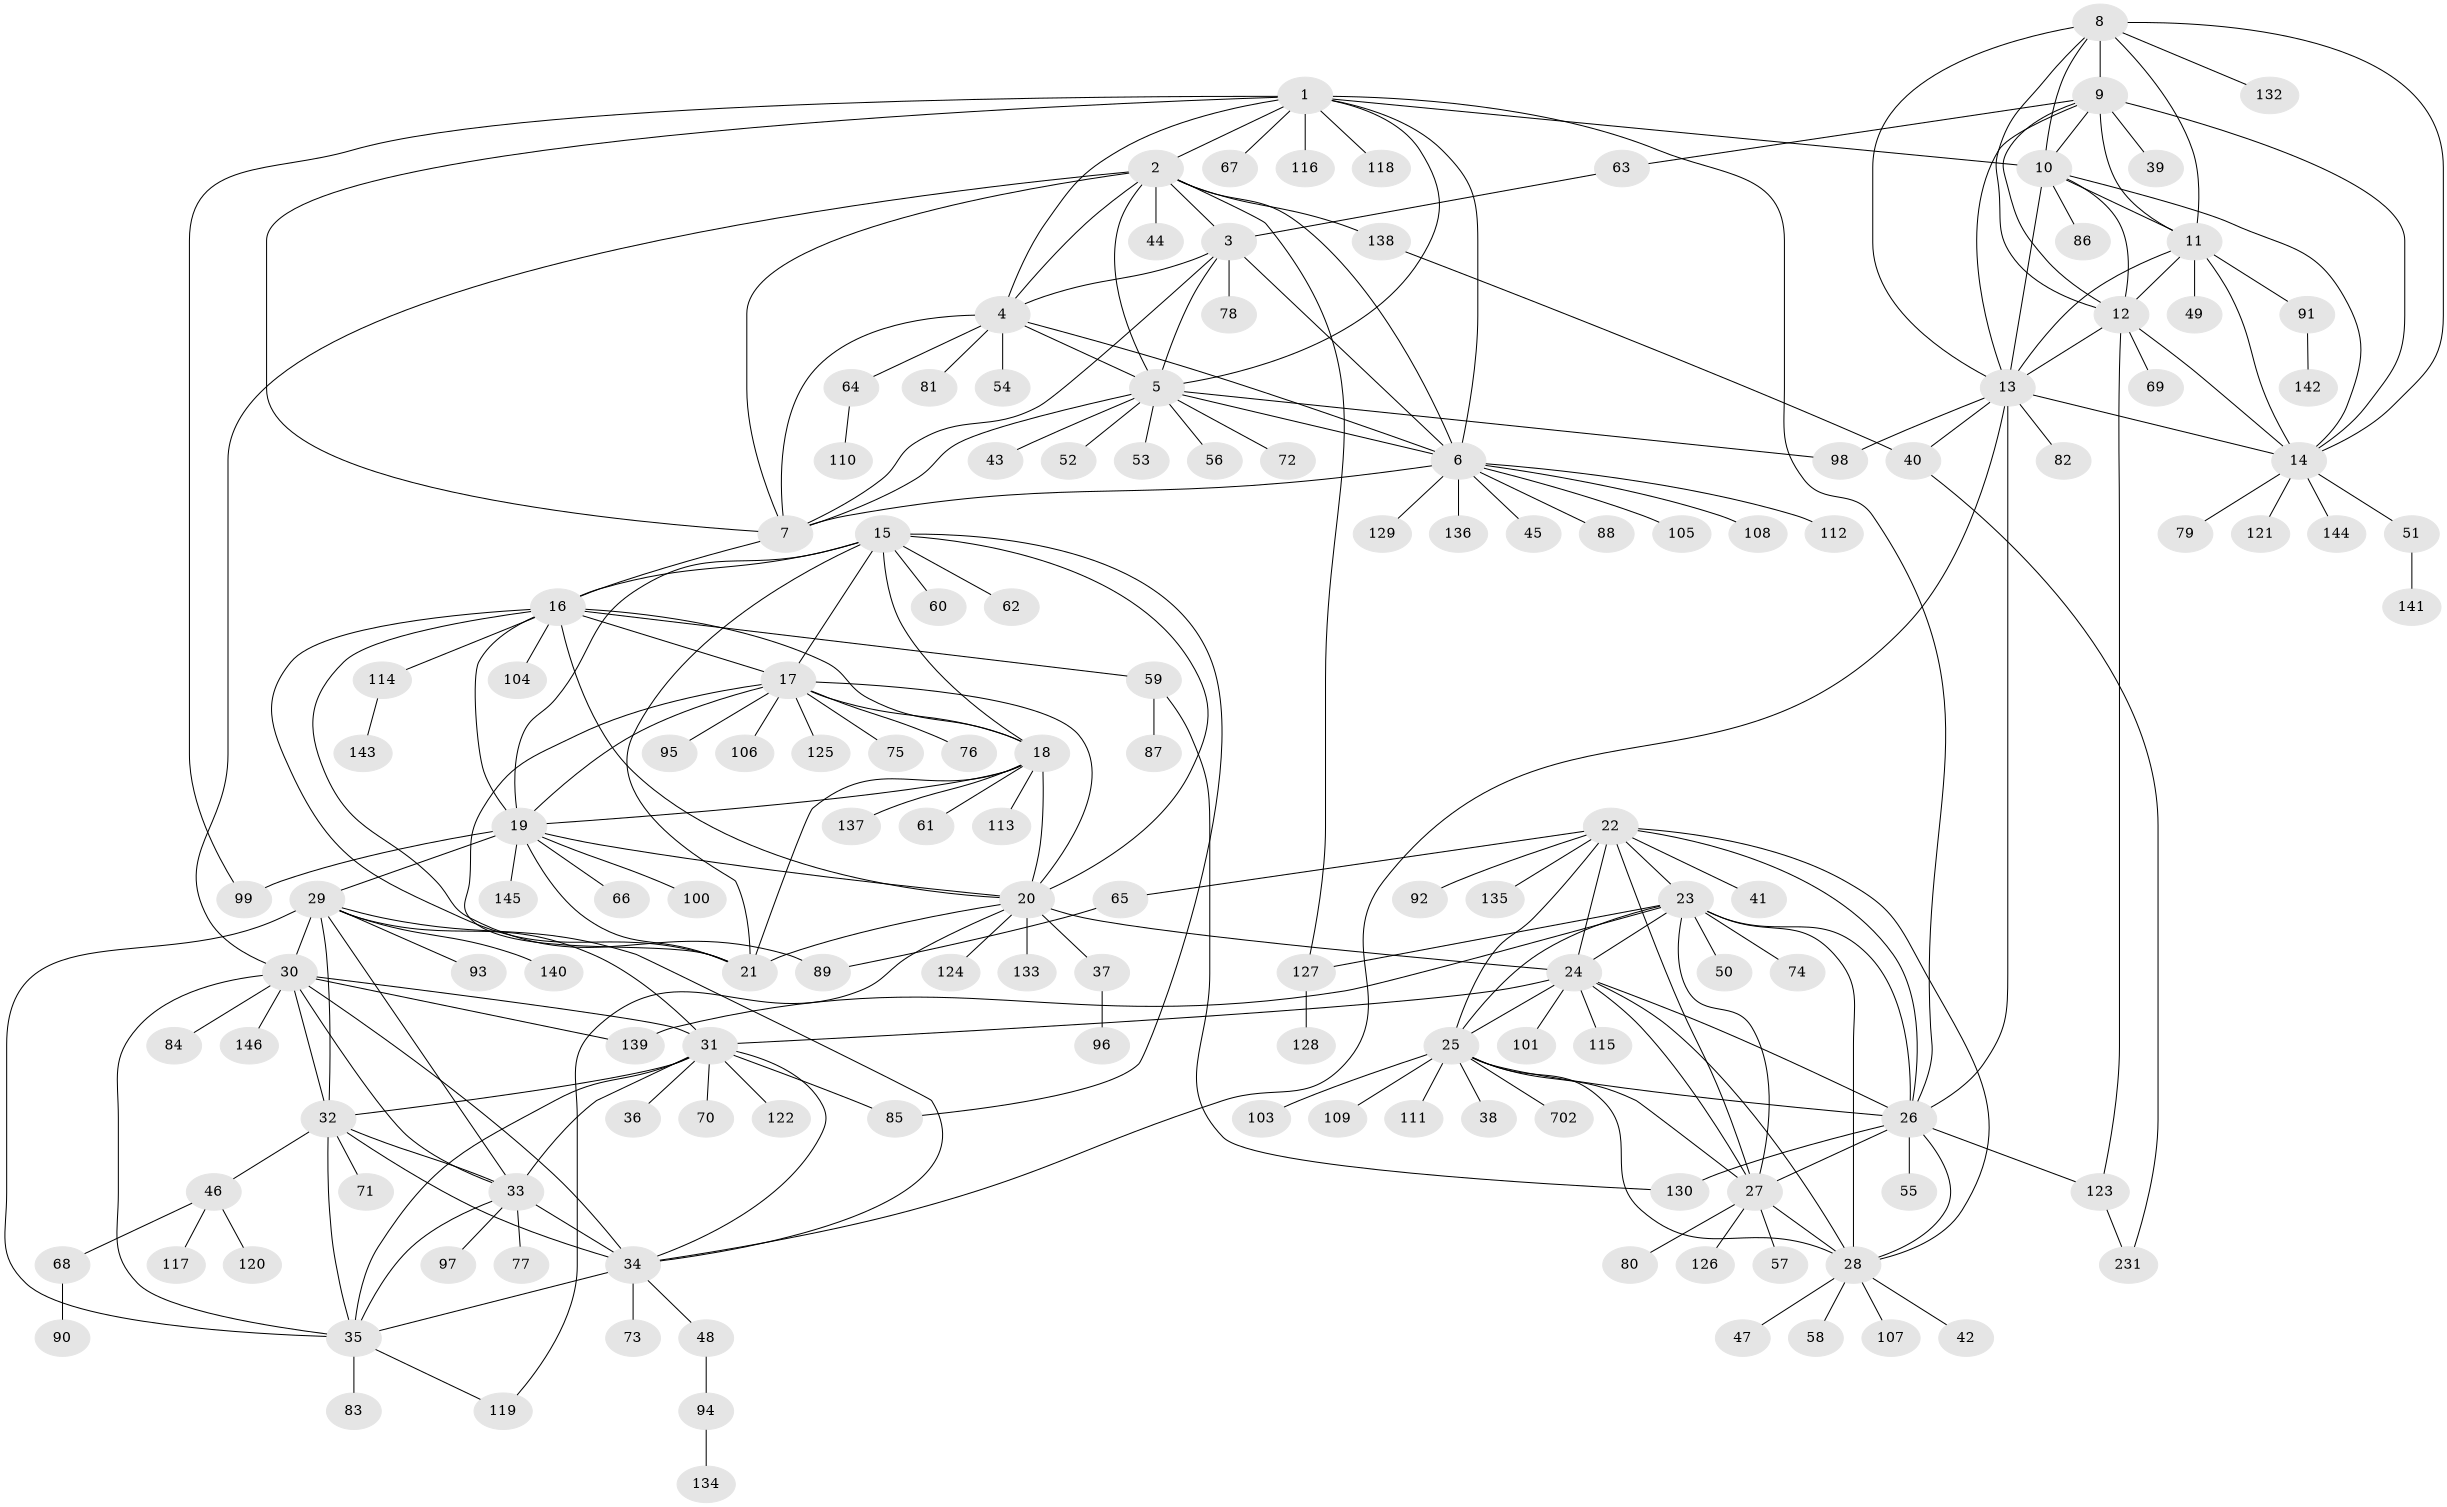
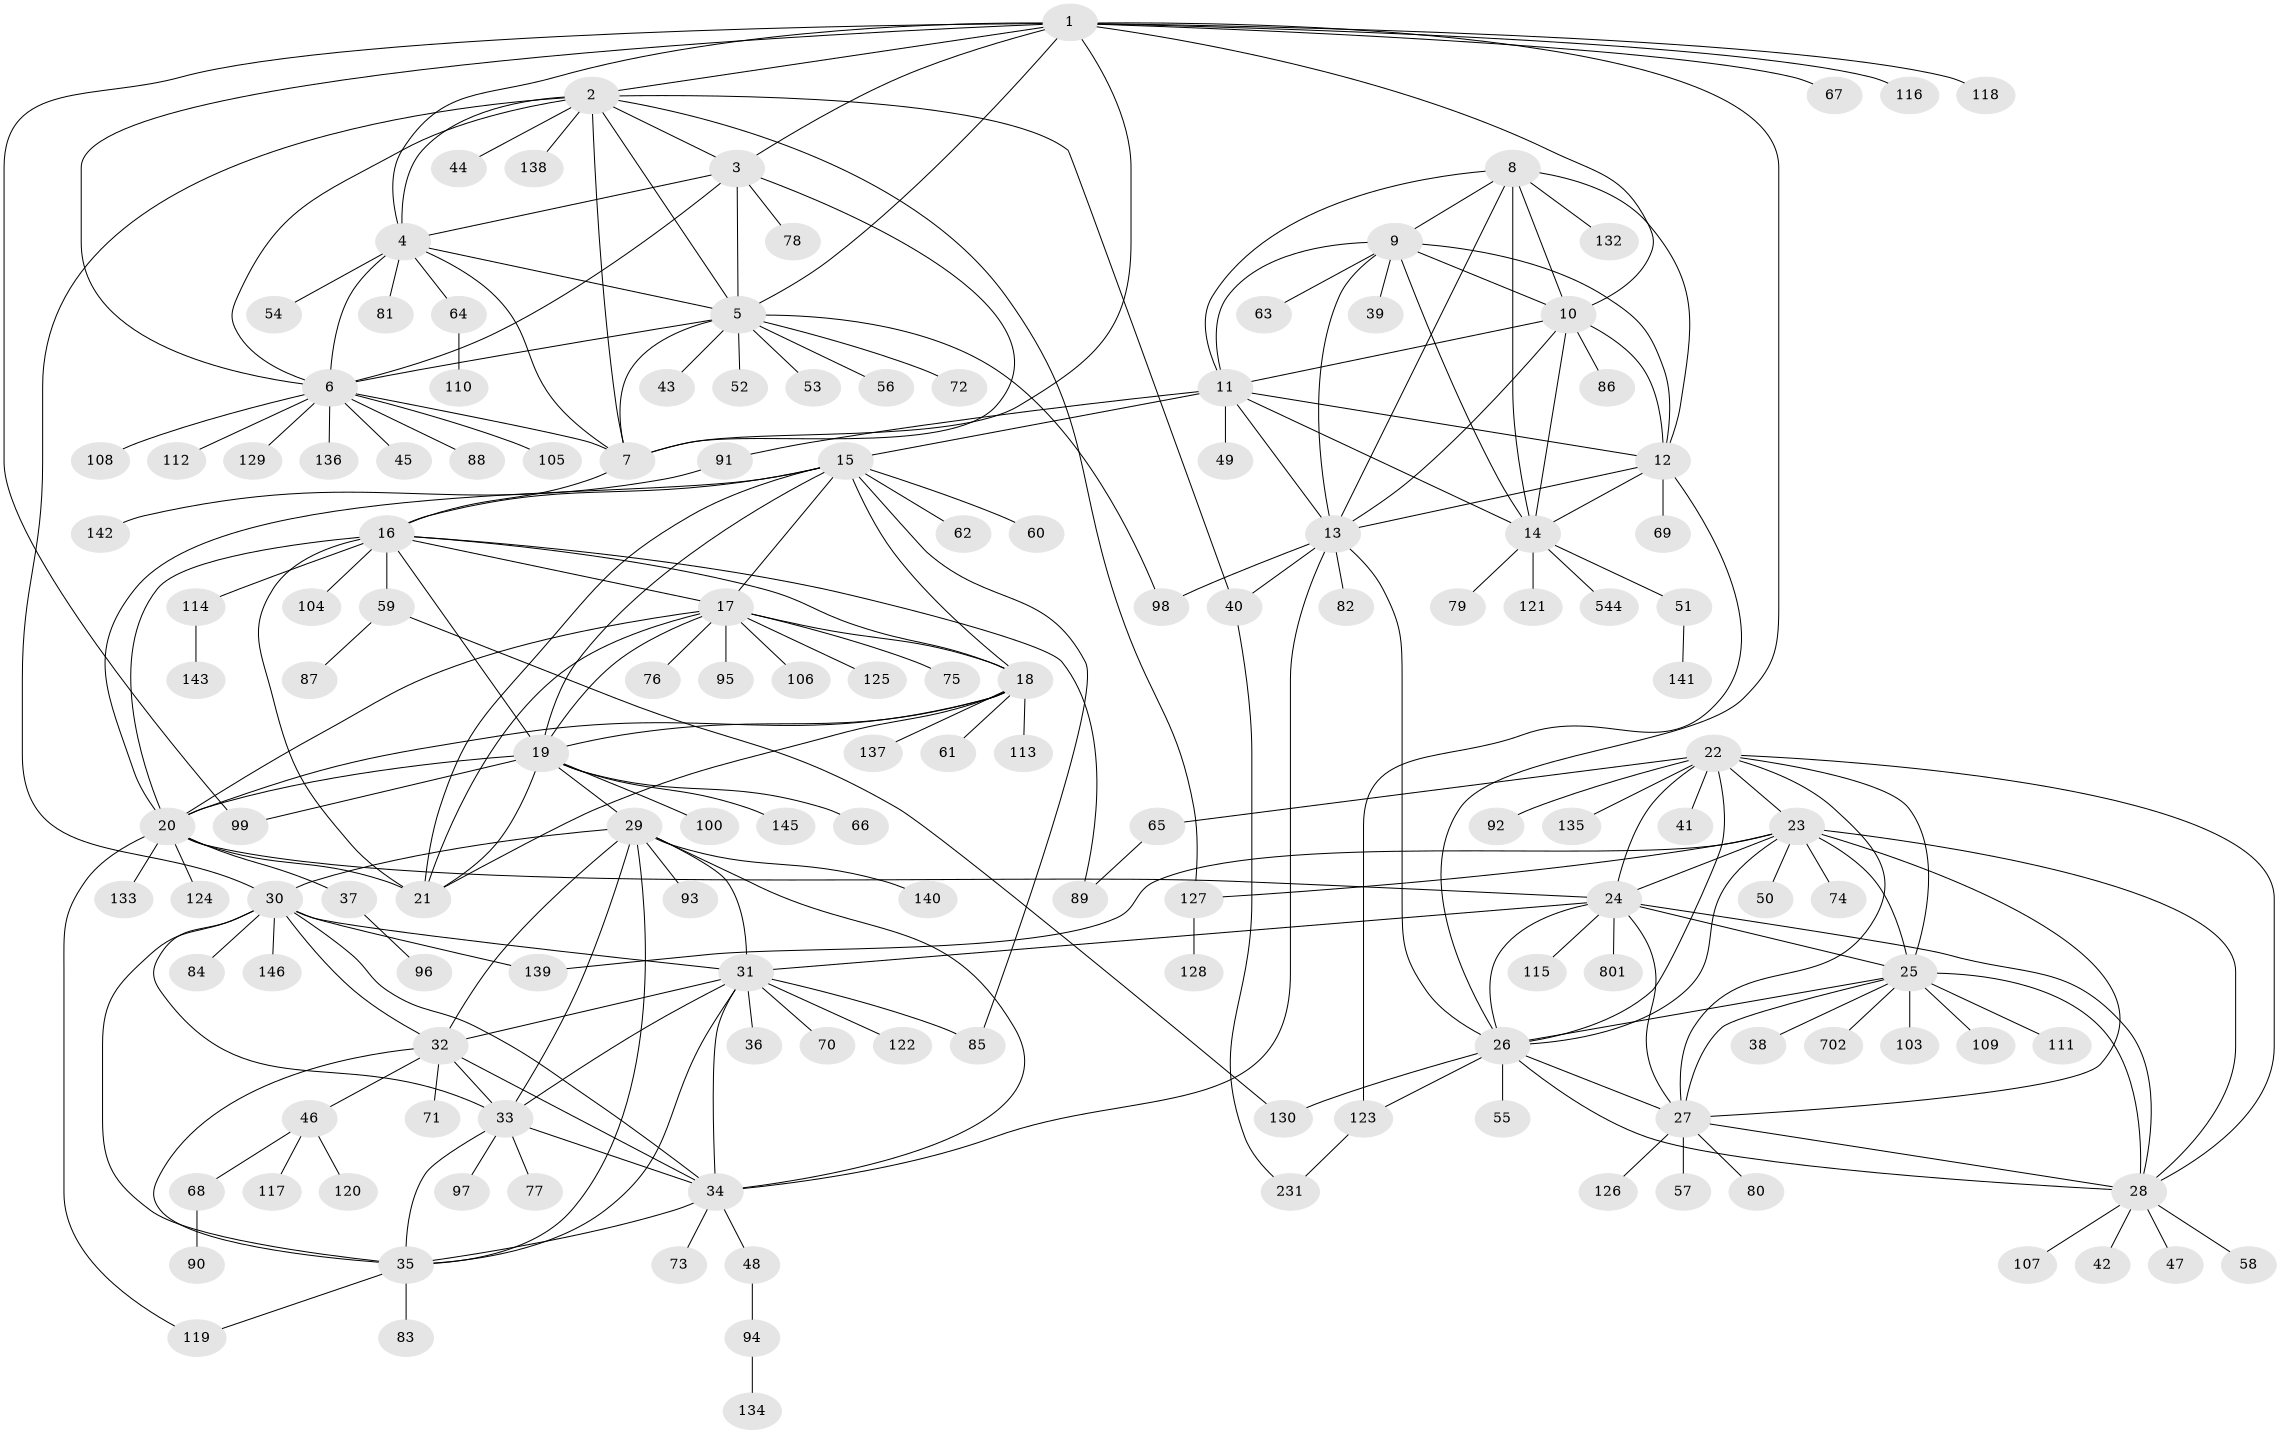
(1426, 205) -> (895, 80)
(1650, 348) -> (1070, 156)
none -> (1036, 424)
(2153, 424) -> none
(2337, 534) -> (1609, 607)
(1527, 1046) -> (1613, 973)
